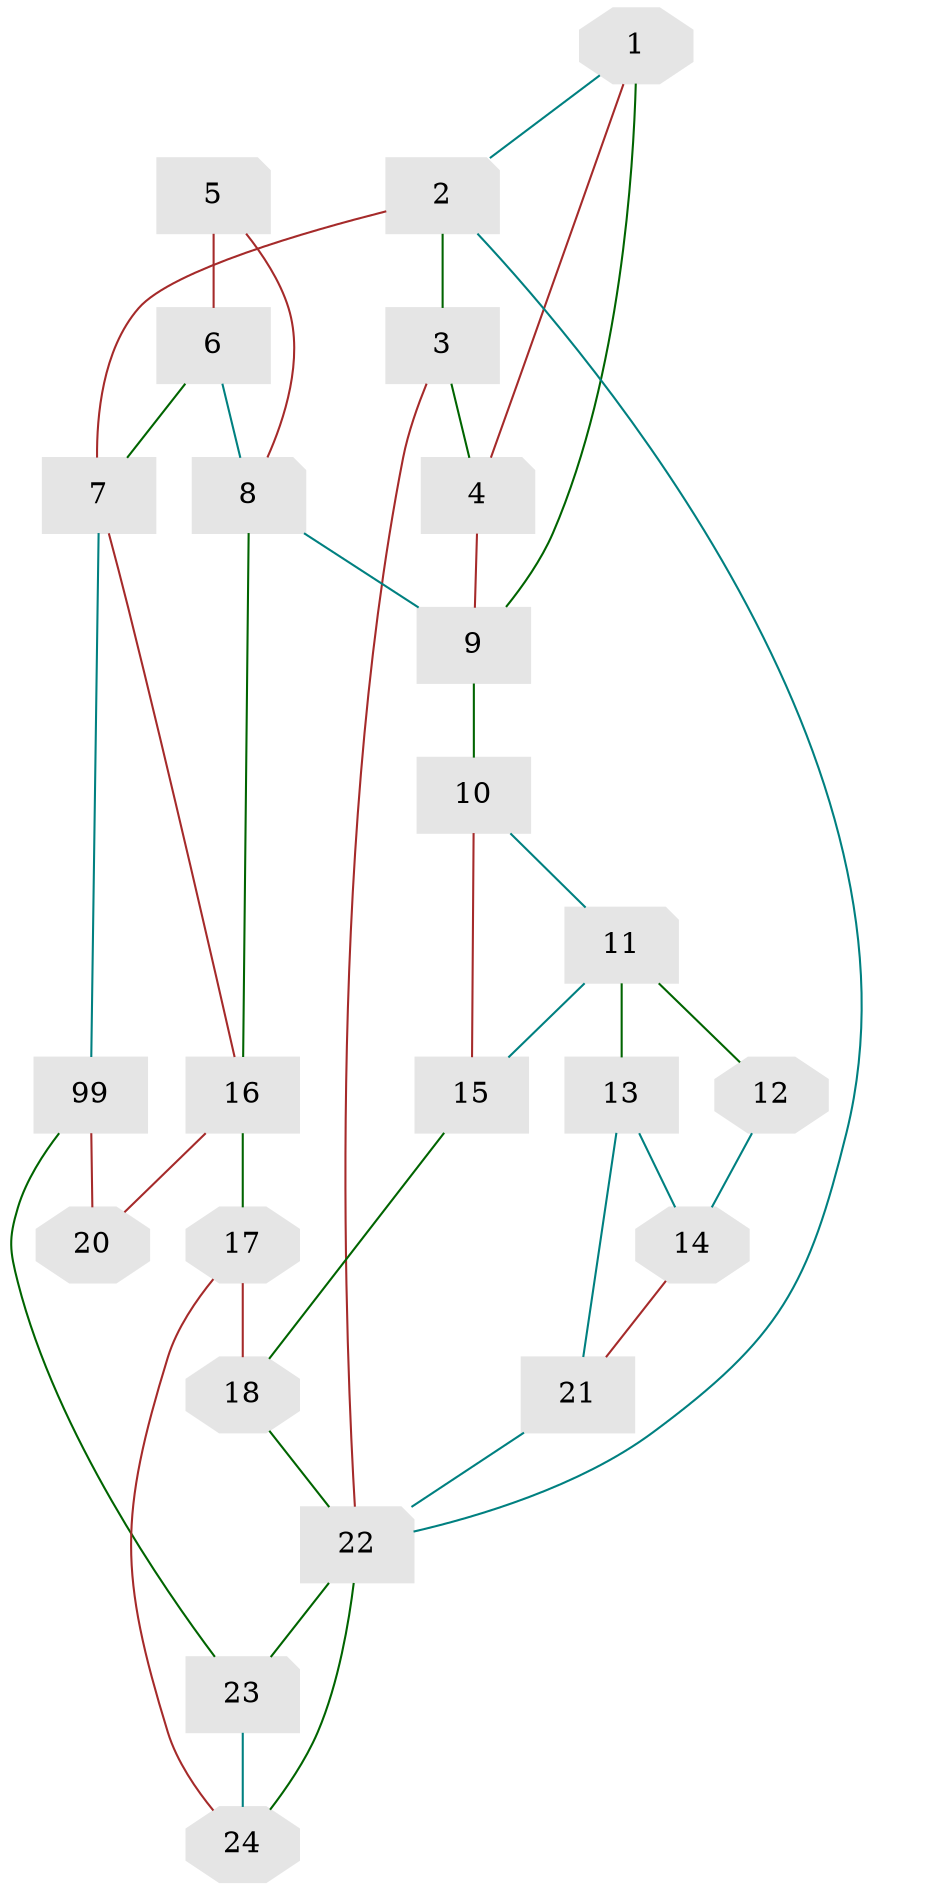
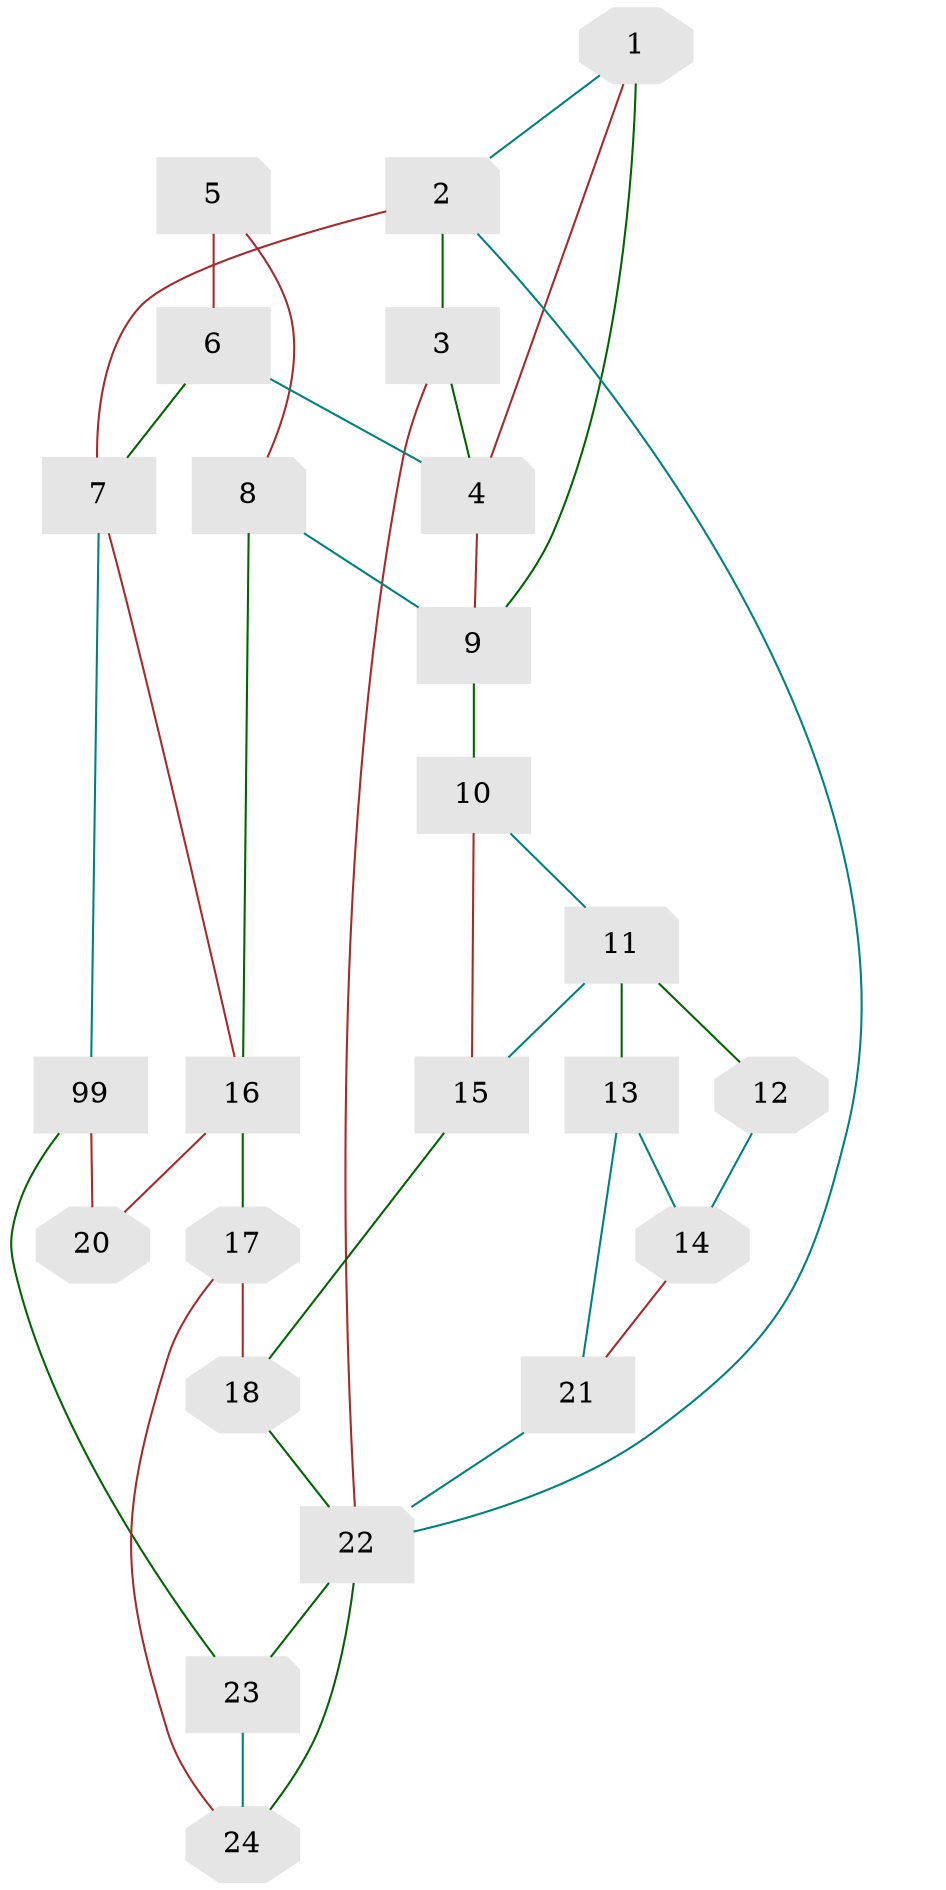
(231, 421) -> (346, 421)
